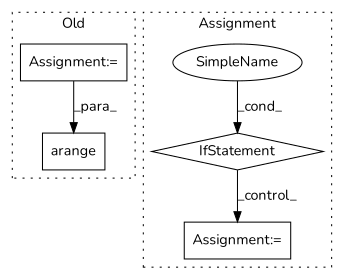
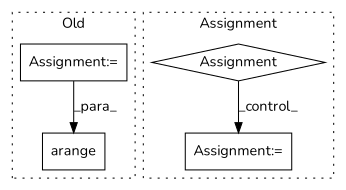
(237, 62) -> none
(237, 151) -> (239, 62)
